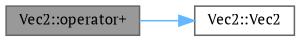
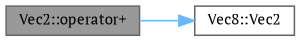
(245, 21) -> (245, 21)
